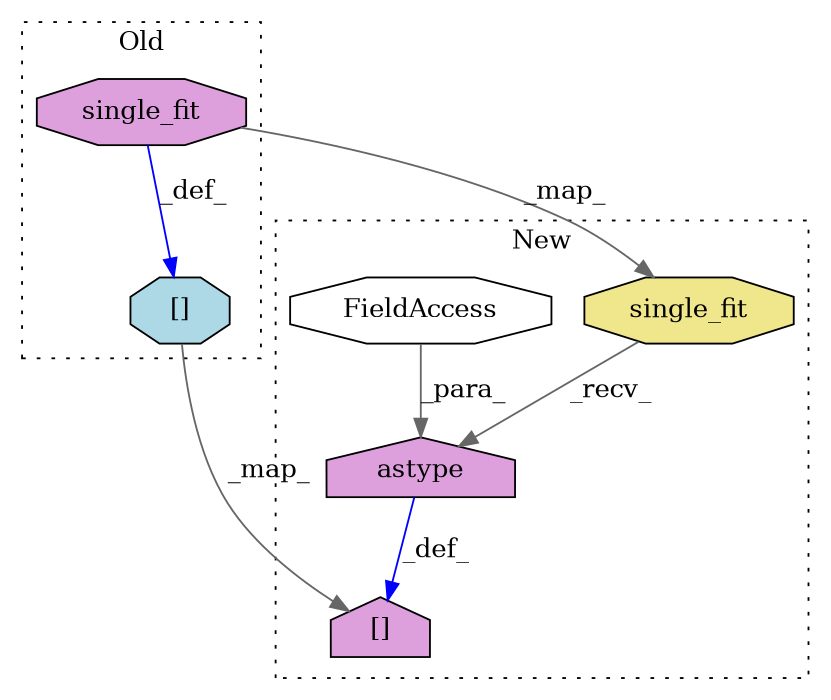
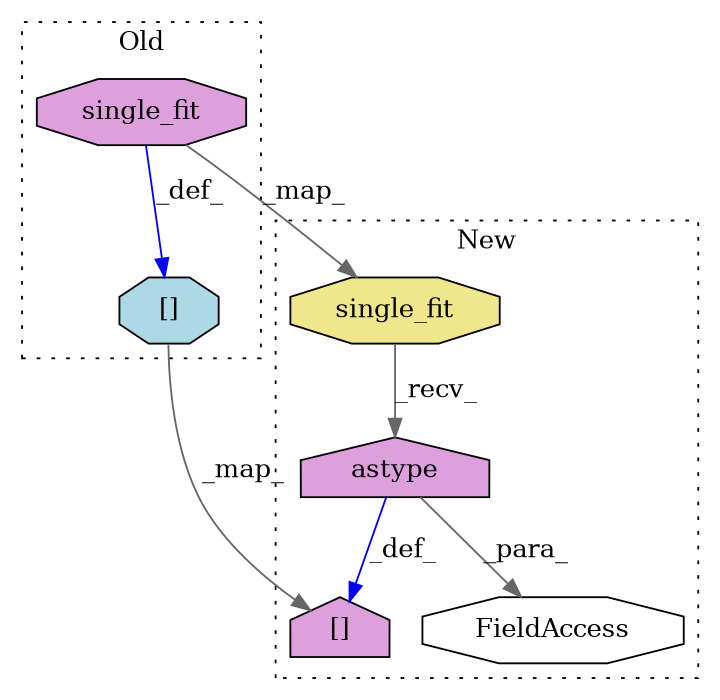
(421, 381) -> (464, 541)
